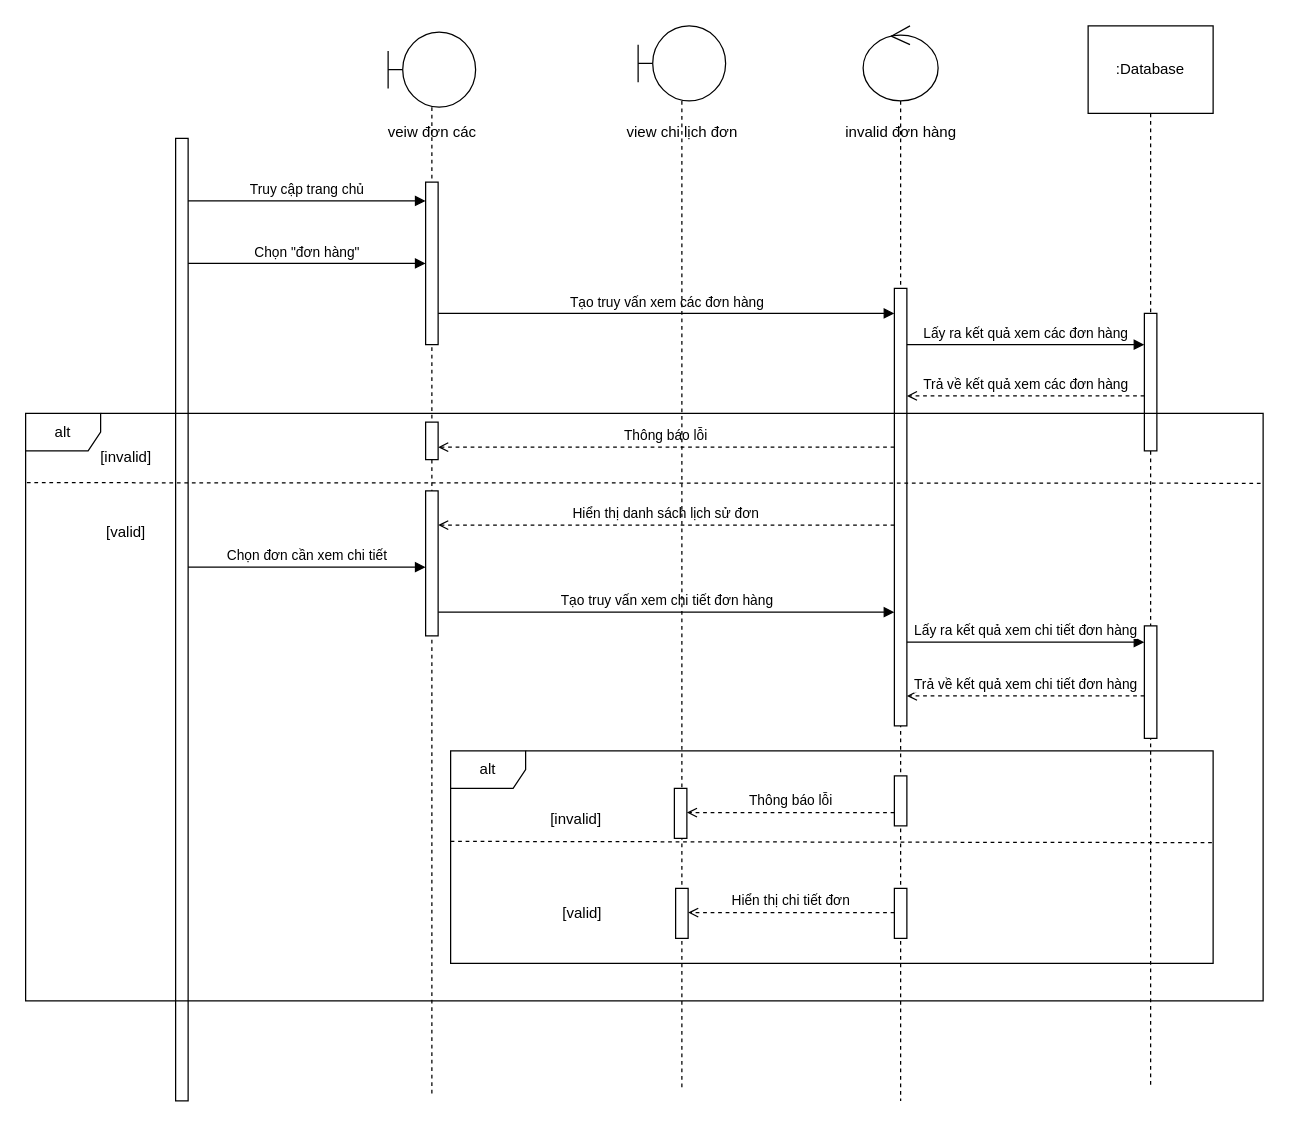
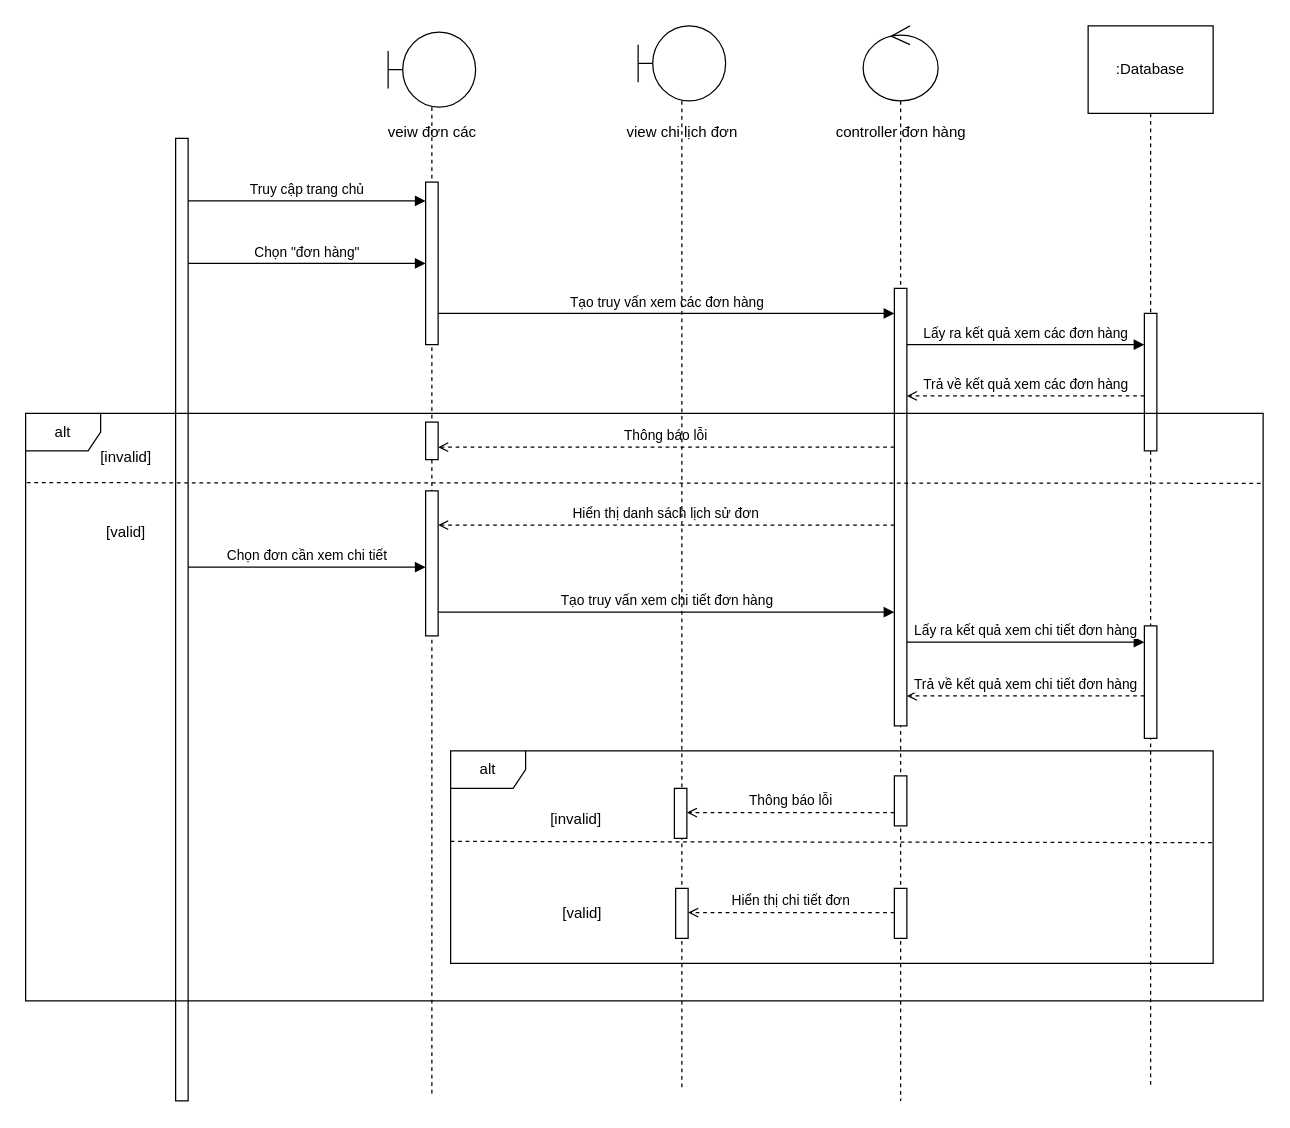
(901, 132) -> (901, 132)
